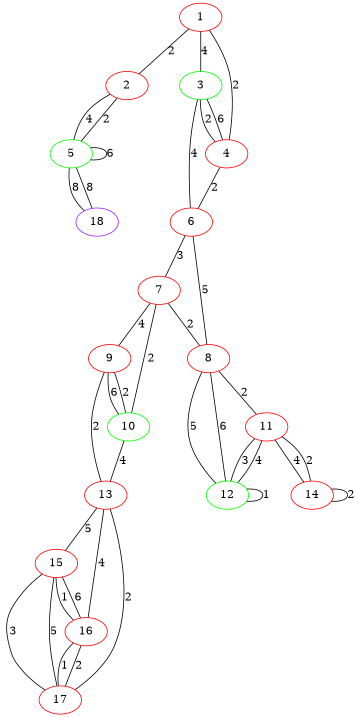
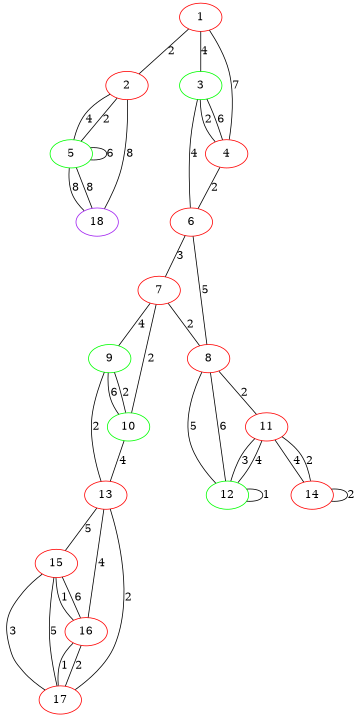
(236, 86) -> (236, 86)
none -> (124, 156)
(110, 359) -> (110, 359)
